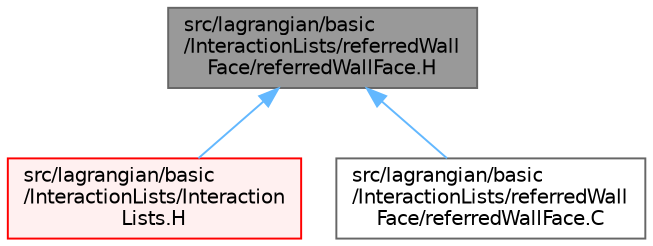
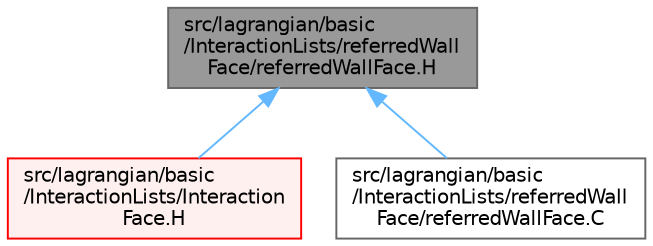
(154, 198) -> (154, 198)
